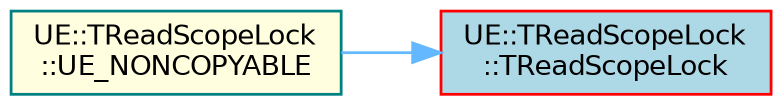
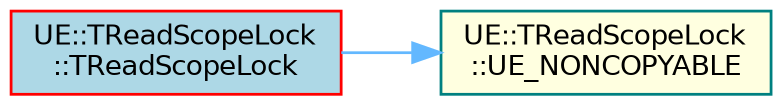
(377, 53) -> (377, 53)
